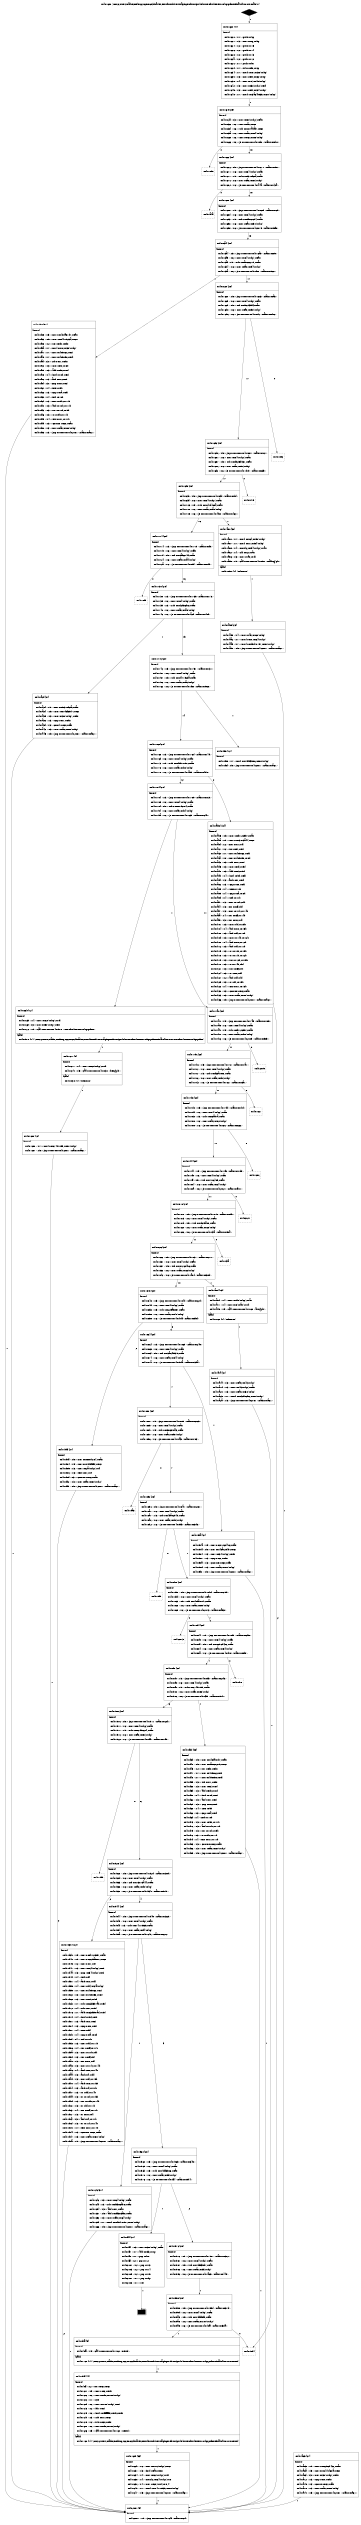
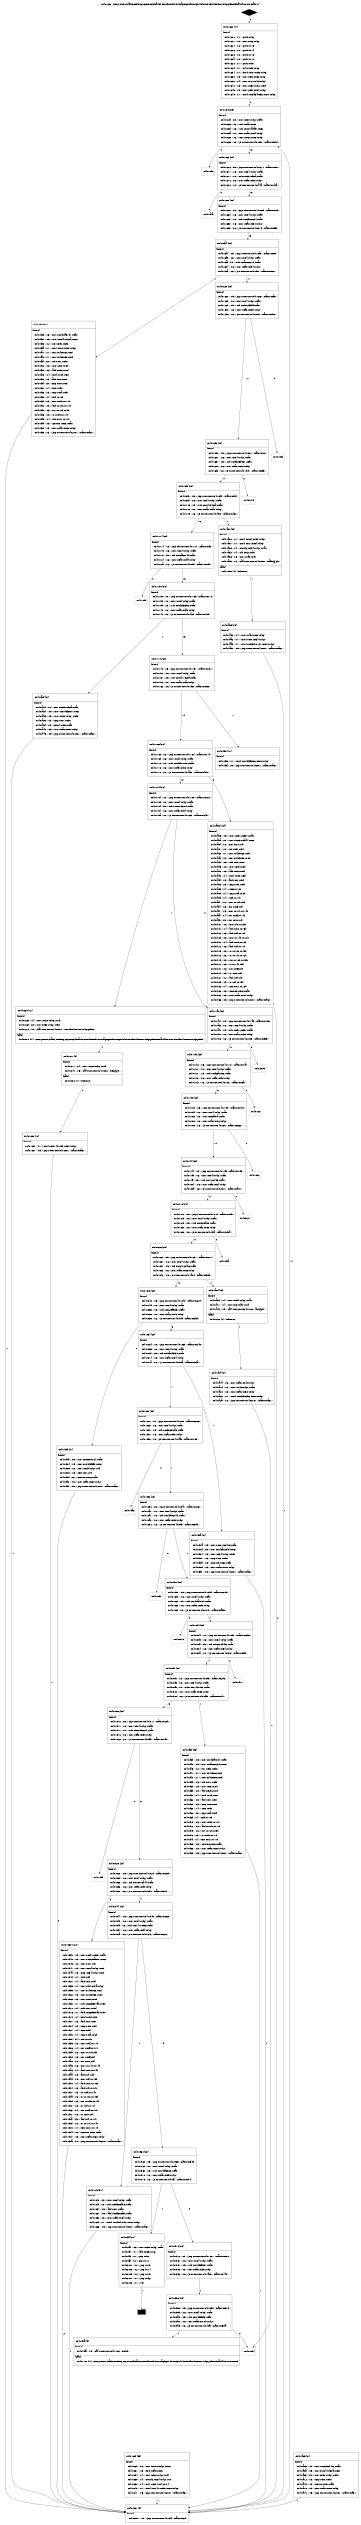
none -> (290, 1370)
(157, 2409) -> none
